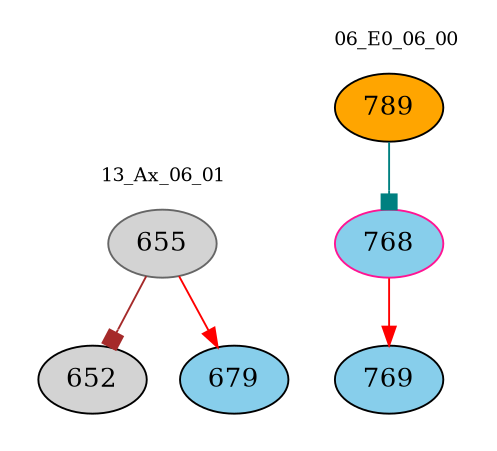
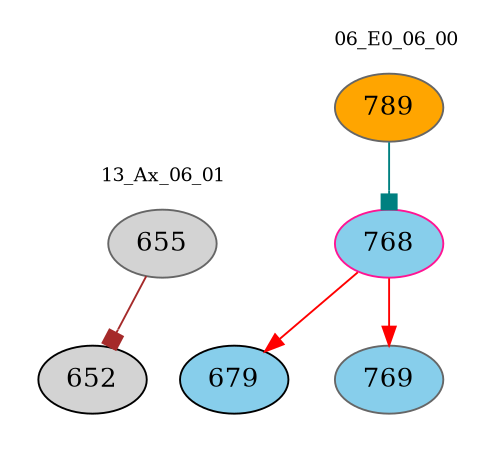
(389, 108) -> (389, 108)
(194, 303) -> (332, 294)
(389, 380) -> (389, 380)
